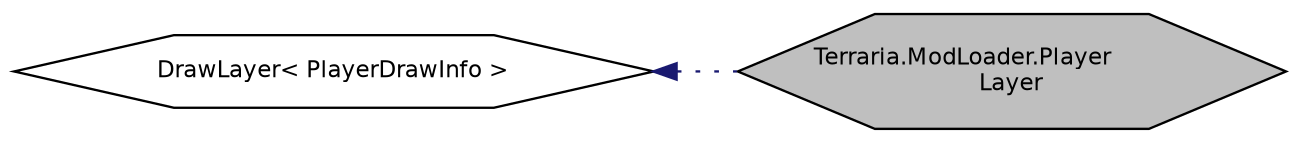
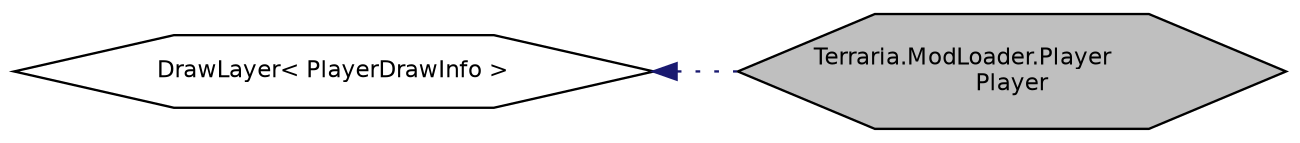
(1012, 71) -> (1012, 71)
